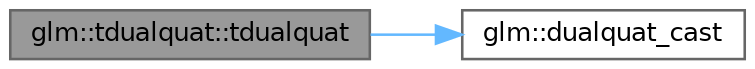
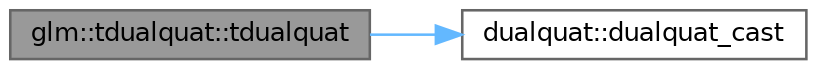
(603, 35) -> (634, 35)
